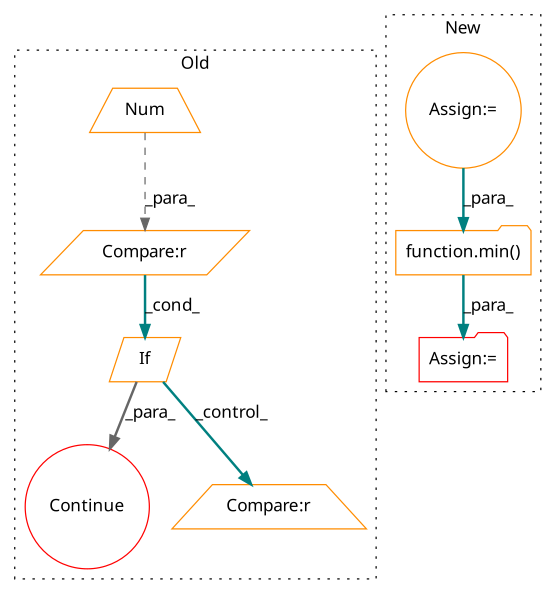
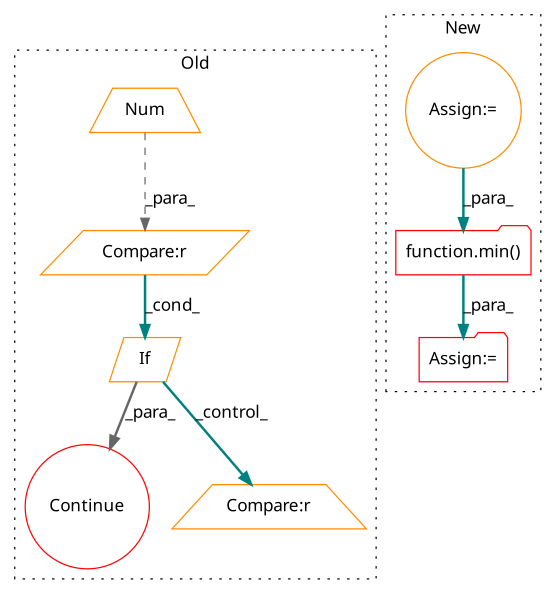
(463, 253) -> (463, 253)
